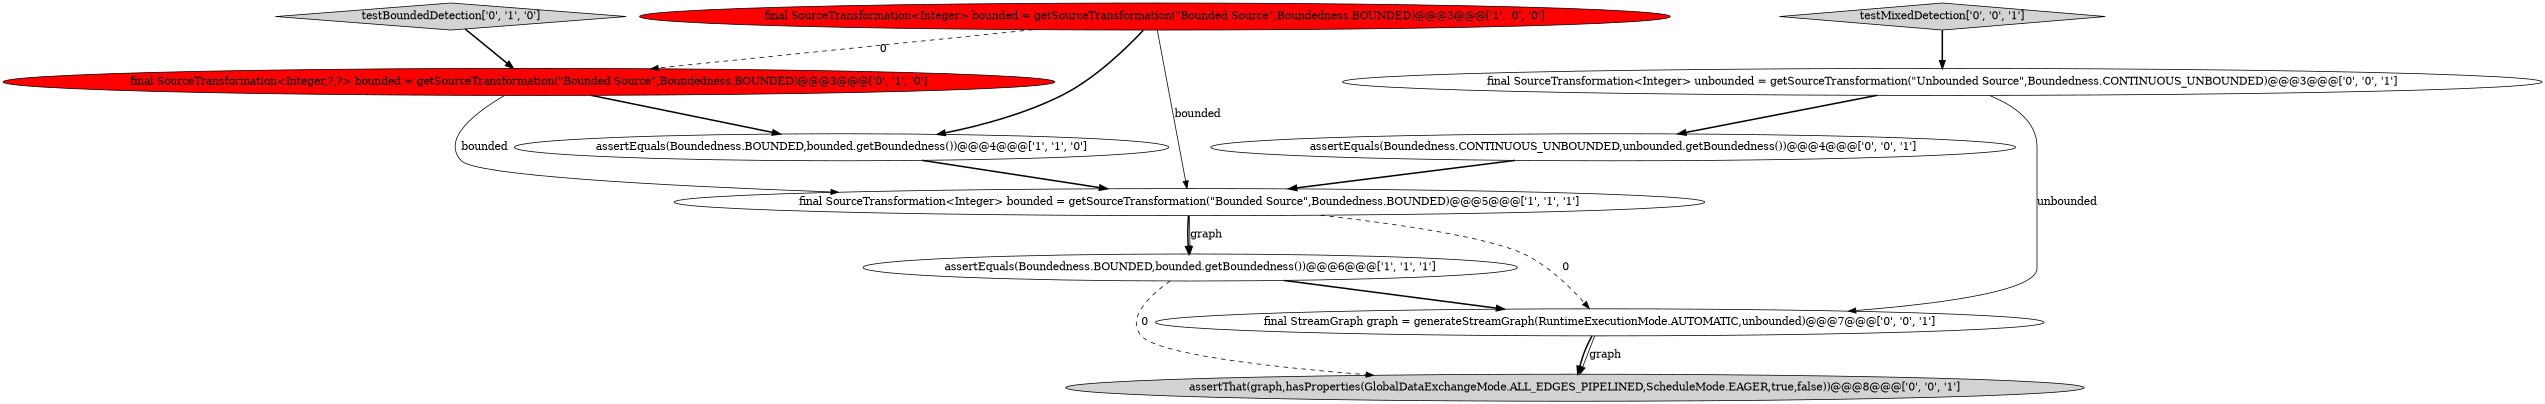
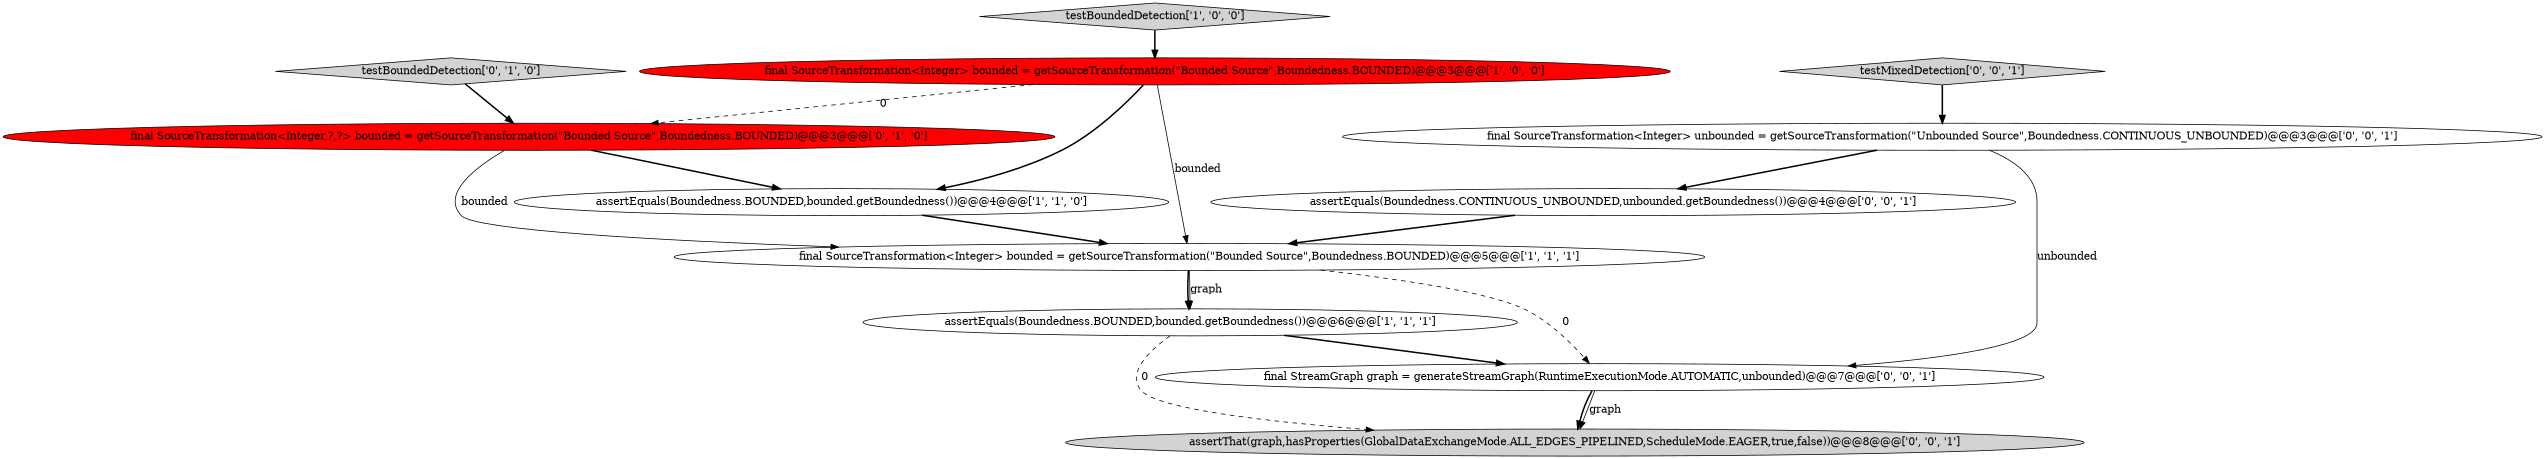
none -> (1155, 17)
